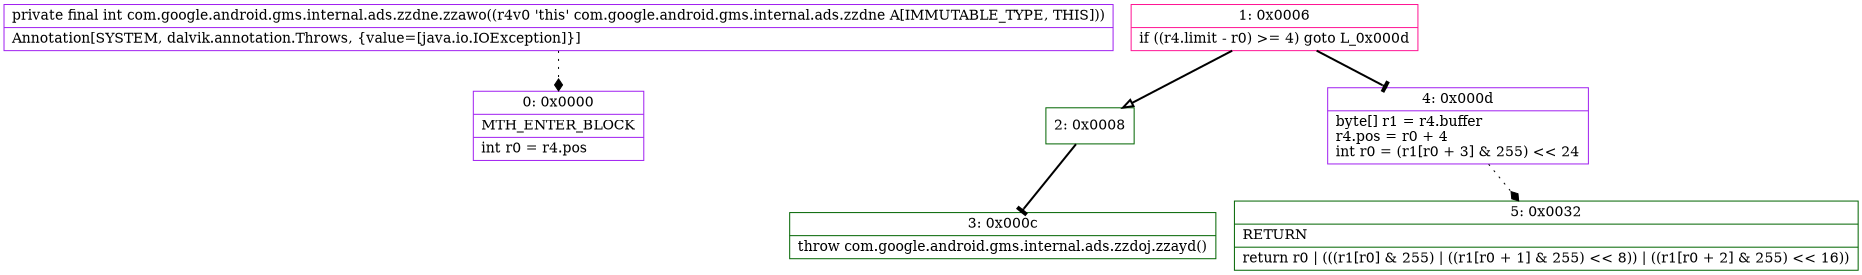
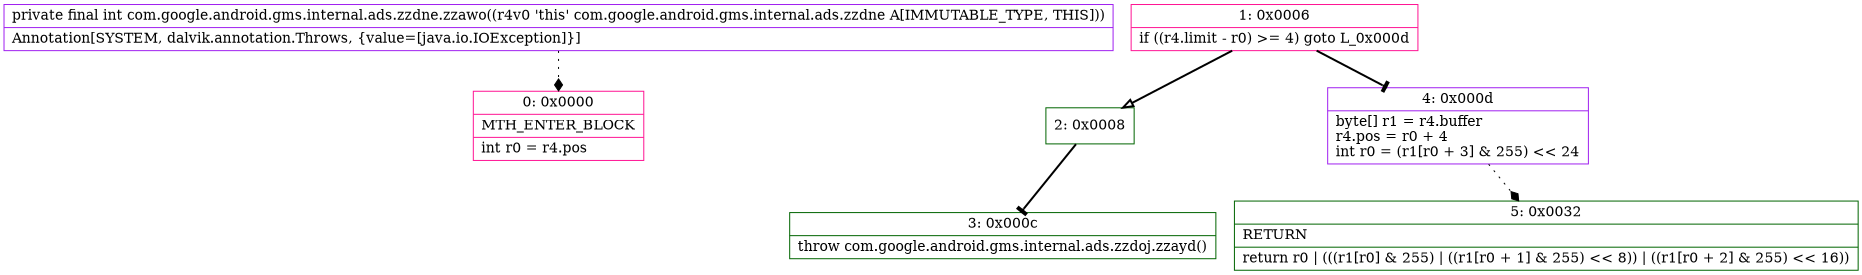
(559, 126) -> (559, 126)
